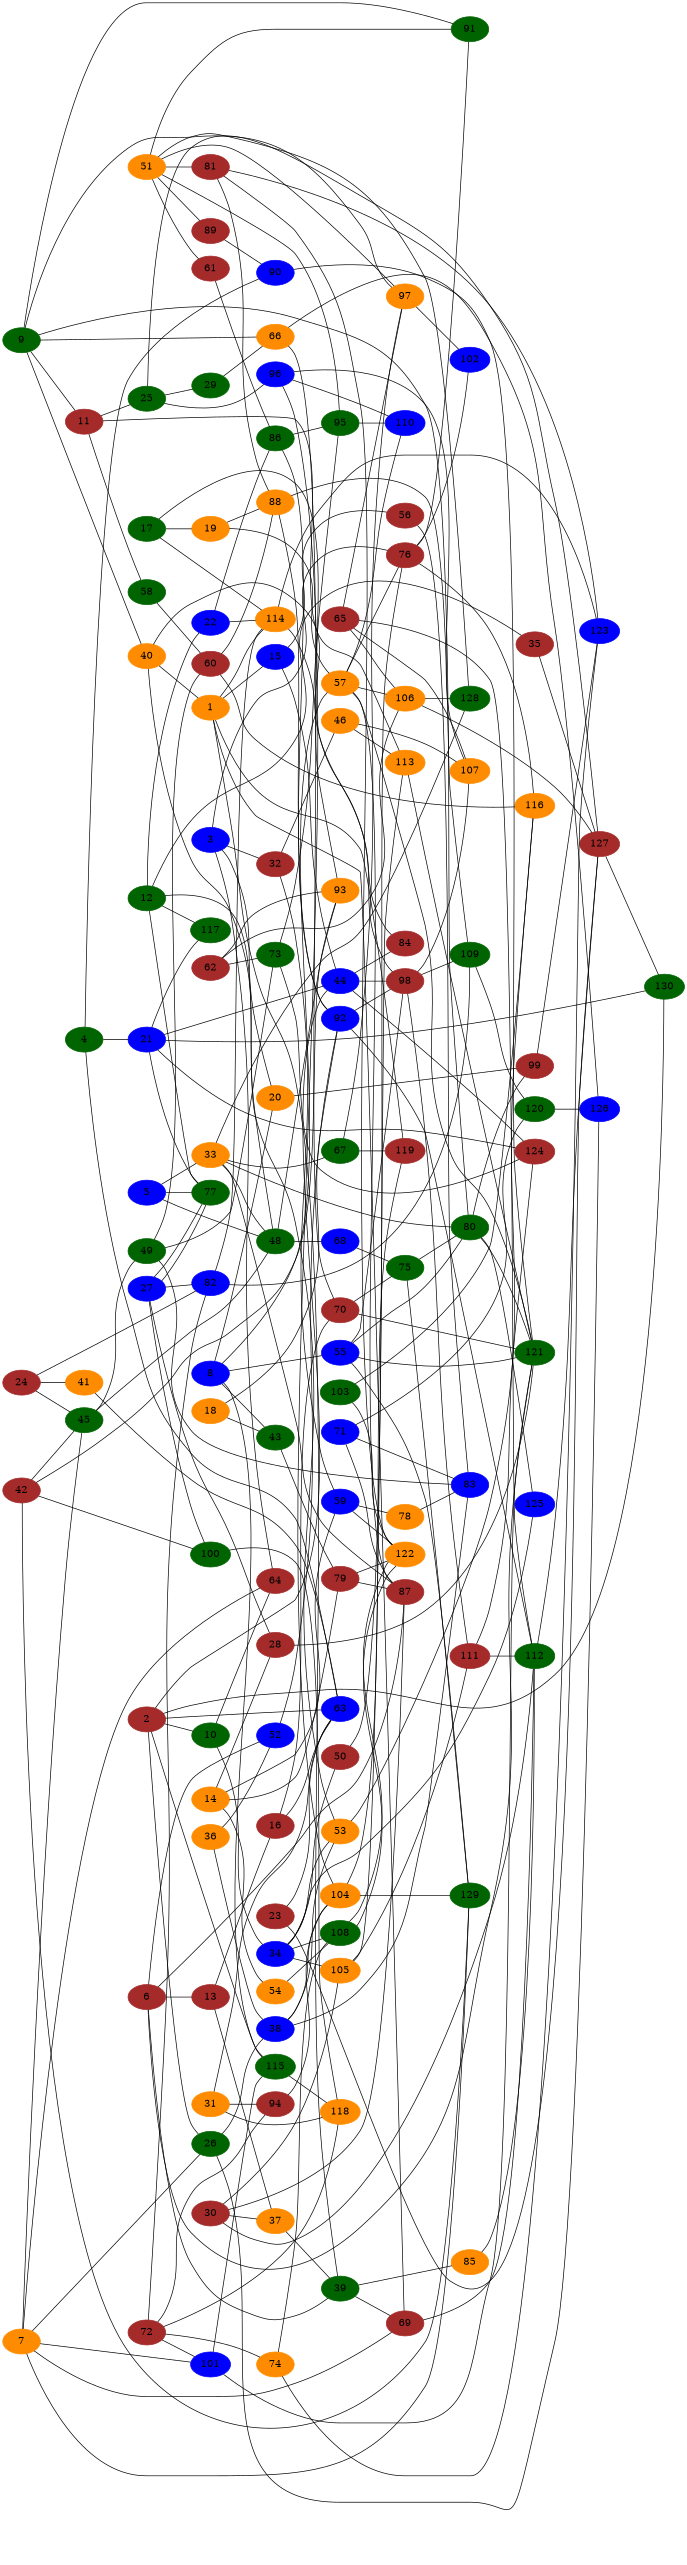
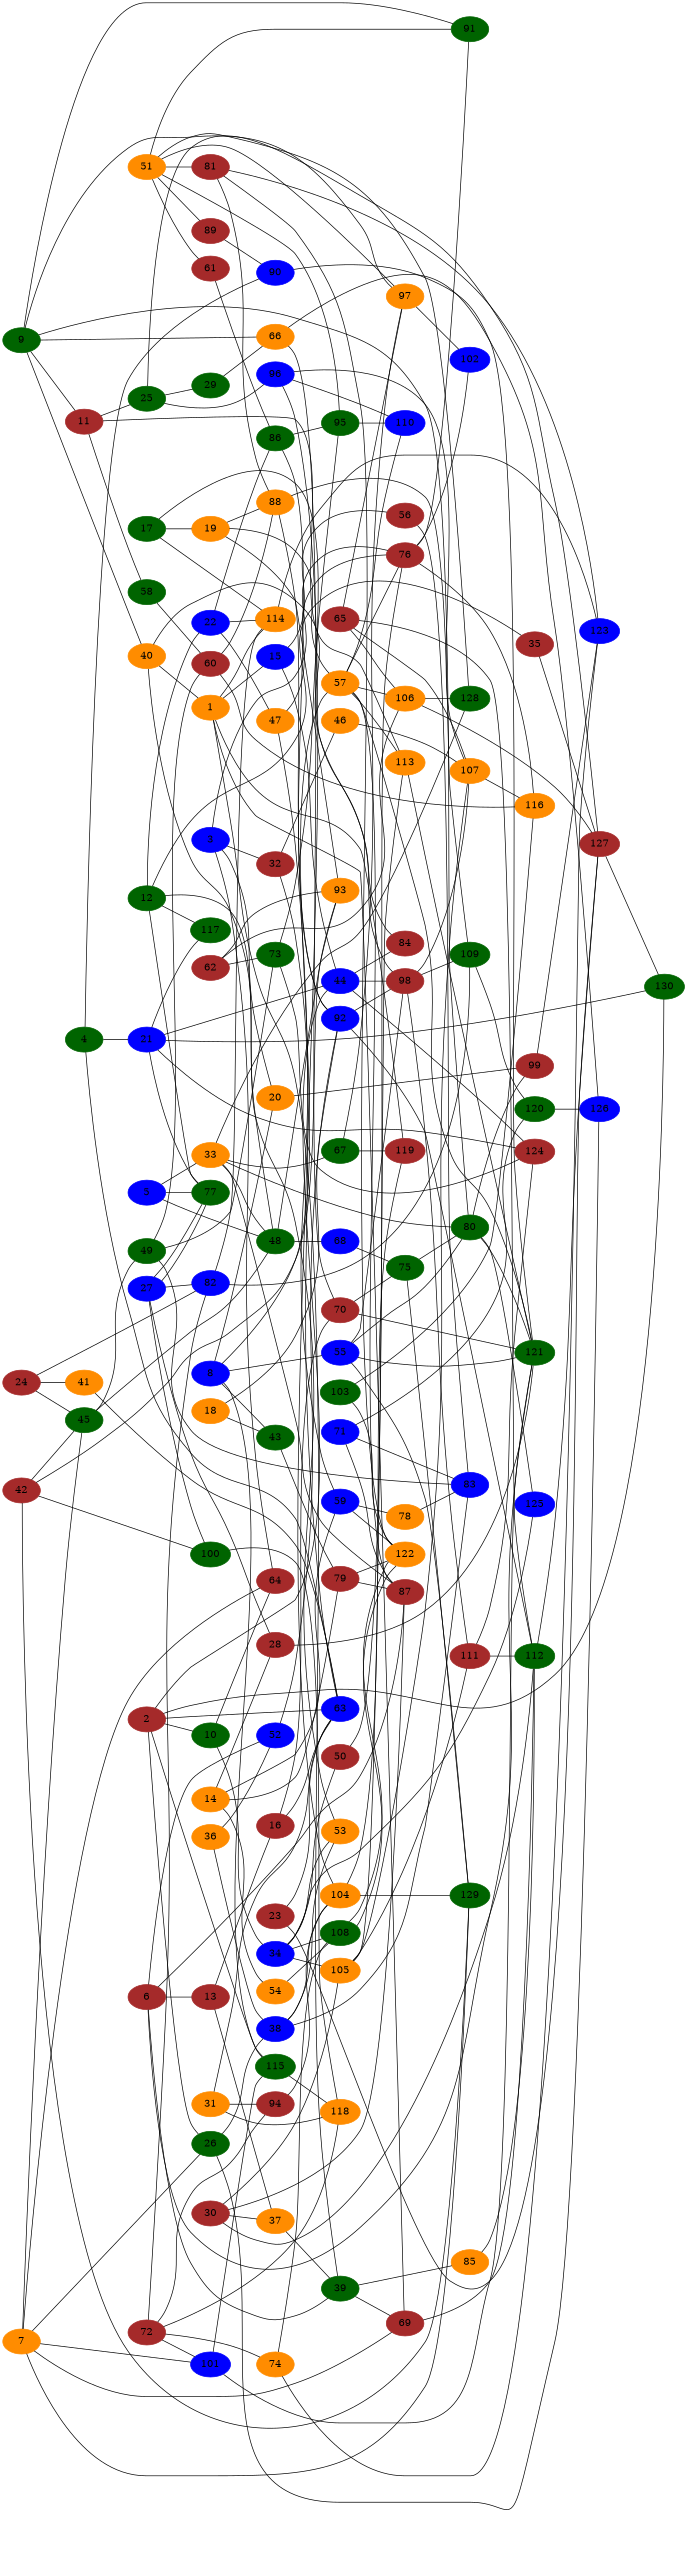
none -> (275, 721)
(372, 742) -> (377, 723)
(322, 796) -> (324, 785)
none -> (439, 1436)
(503, 1438) -> (497, 786)
